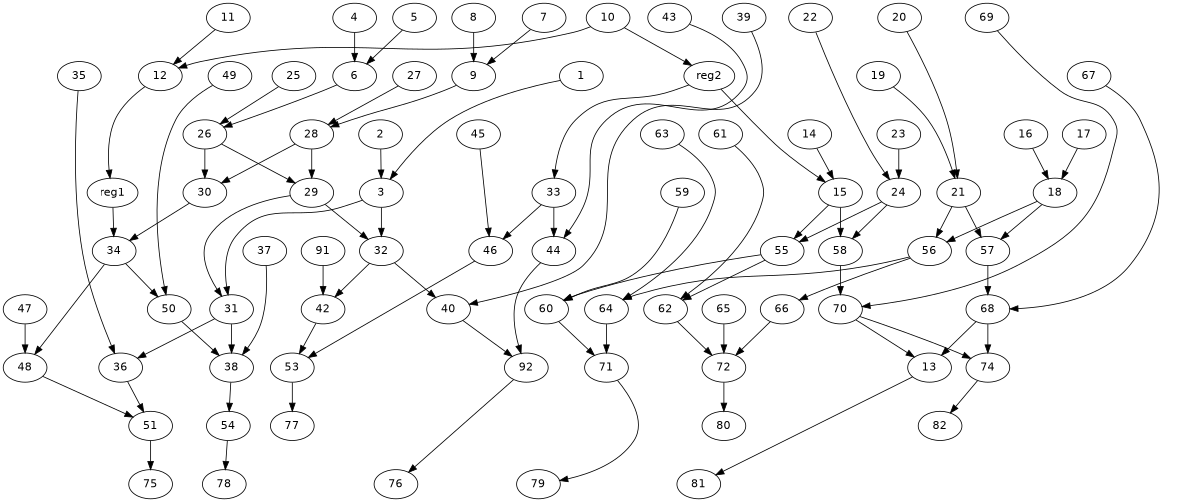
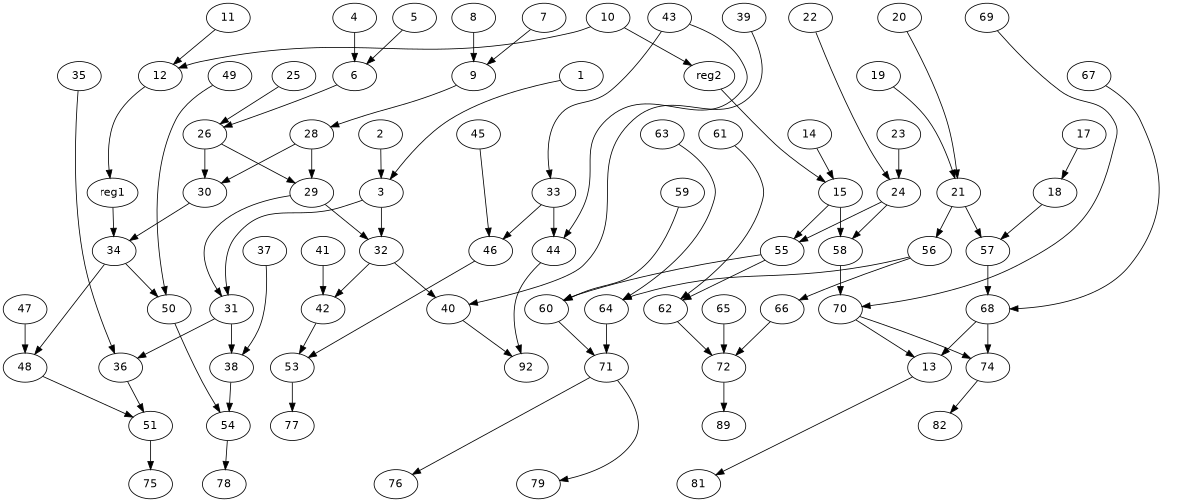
(415, 76) -> none
(603, 102) -> (595, 99)
(1026, 134) -> none
(996, 220) -> none
(323, 251) -> (323, 251)
(197, 336) -> (194, 365)
(464, 423) -> (505, 424)
(724, 426) -> (724, 426)
